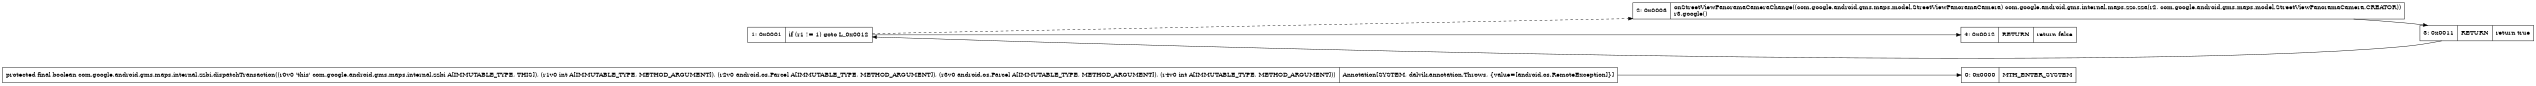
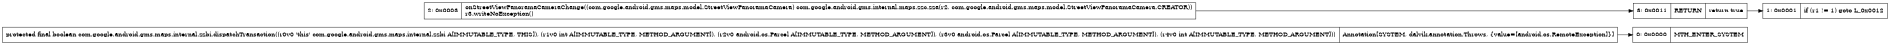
(1691, 14) -> (499, 14)
(1250, 26) -> none
(2019, 35) -> none
